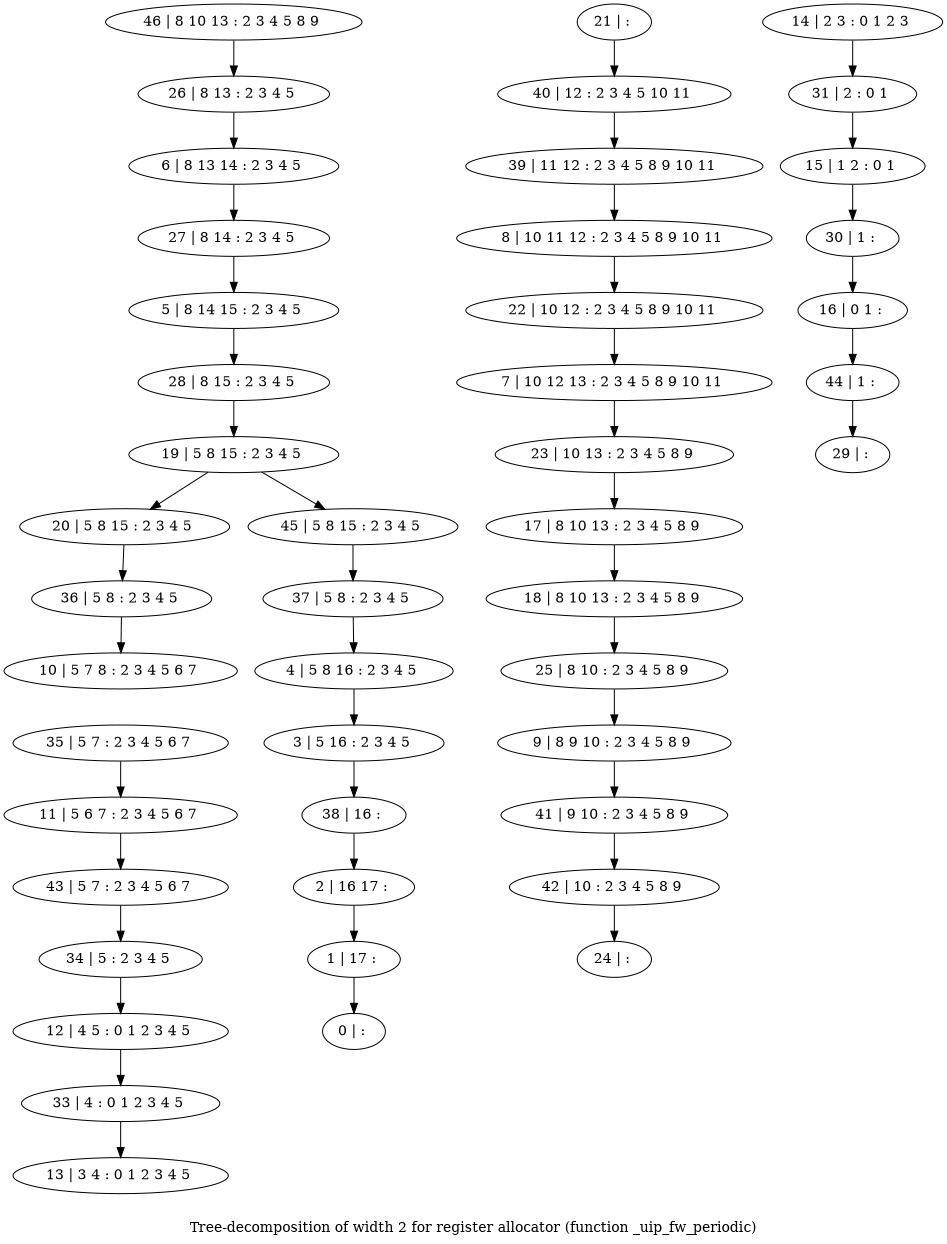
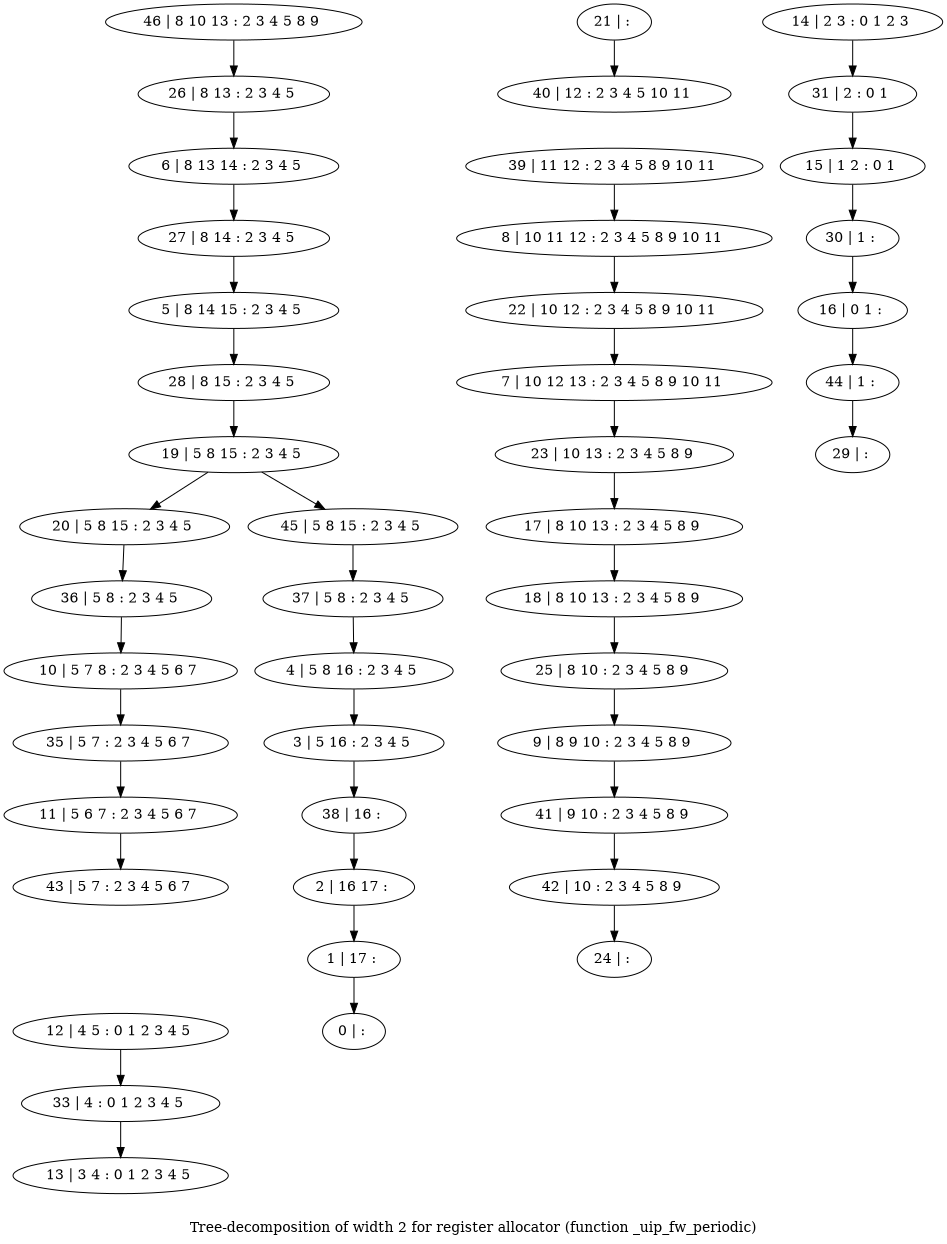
(614, 125) -> none
none -> (121, 702)
(121, 959) -> none
